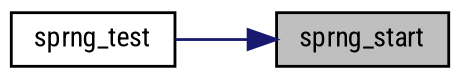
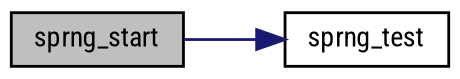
(211, 40) -> (220, 40)
